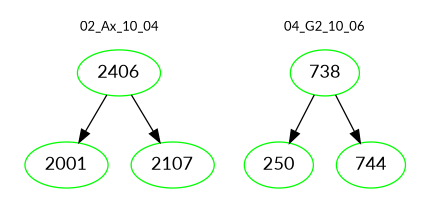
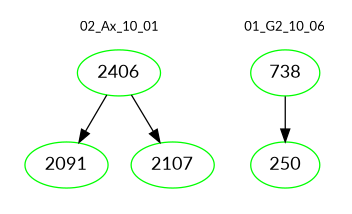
(120, 28) -> (120, 28)
(325, 28) -> (285, 28)
(67, 165) -> (67, 165)
(371, 165) -> none
